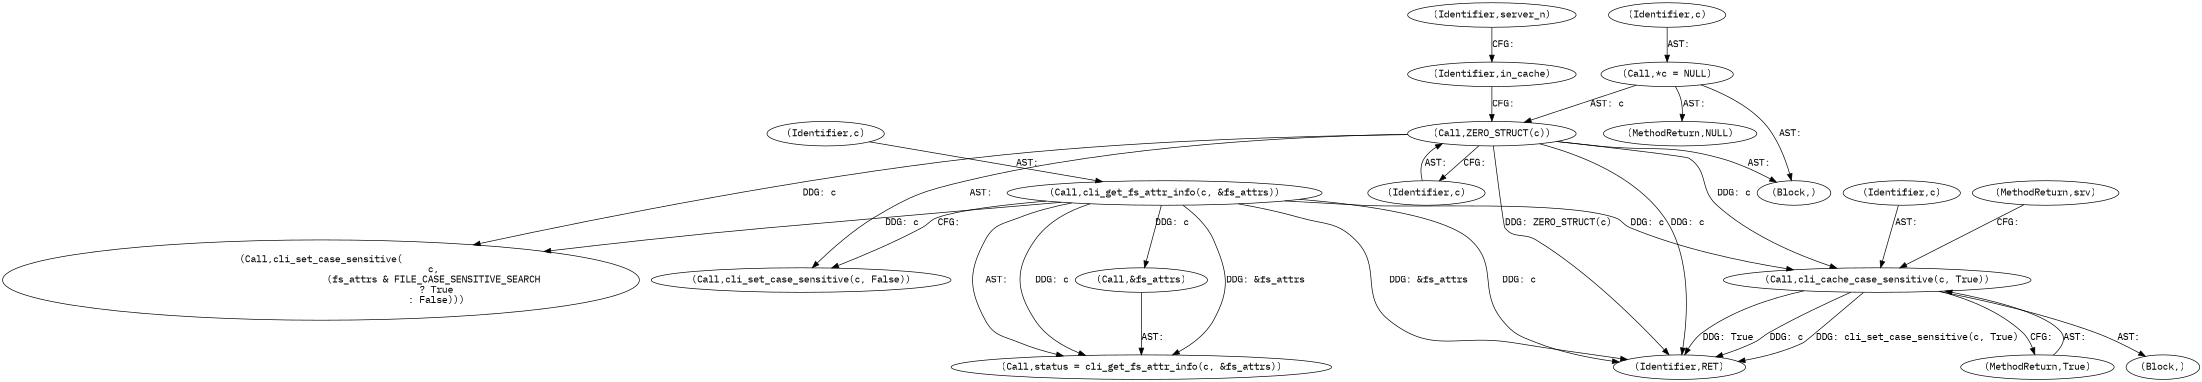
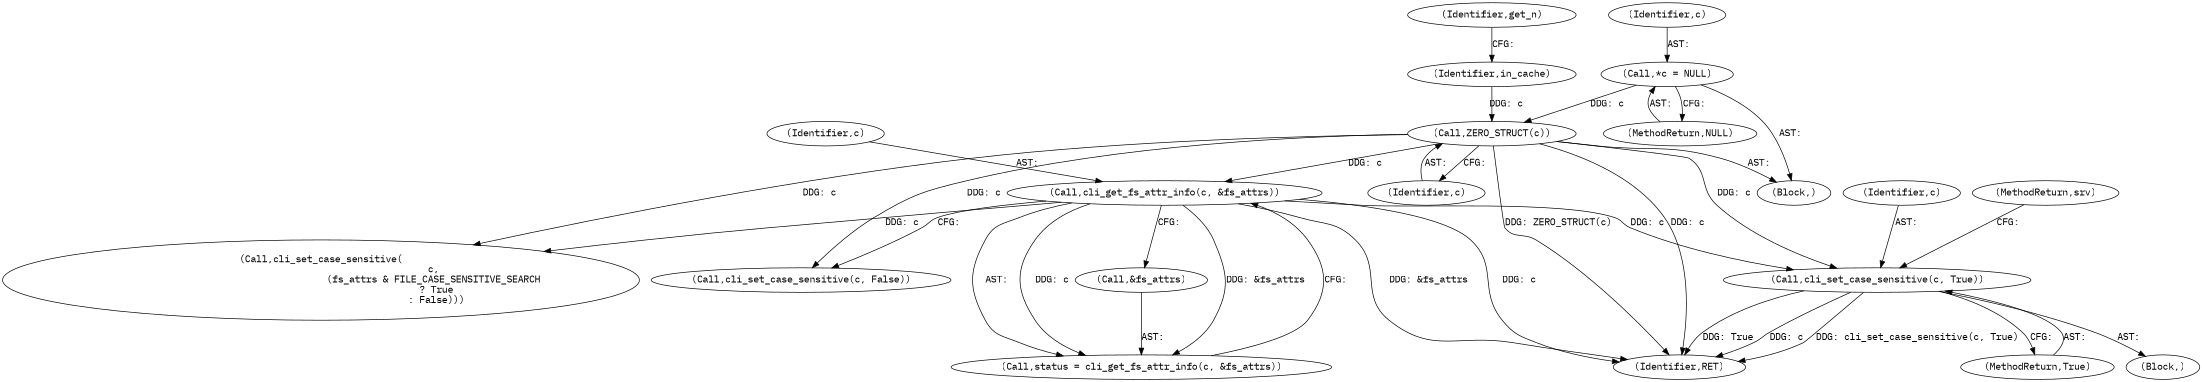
(1492, 15) -> (1492, 15)
(1506, 104) -> (1506, 104)
(1607, 104) -> (1607, 104)
(1697, 104) -> (1697, 104)
none -> (1649, 109)
none -> (1336, 162)
(984, 193) -> (984, 193)
(1172, 223) -> (1172, 223)
(1877, 280) -> (1877, 280)
none -> (1319, 301)
